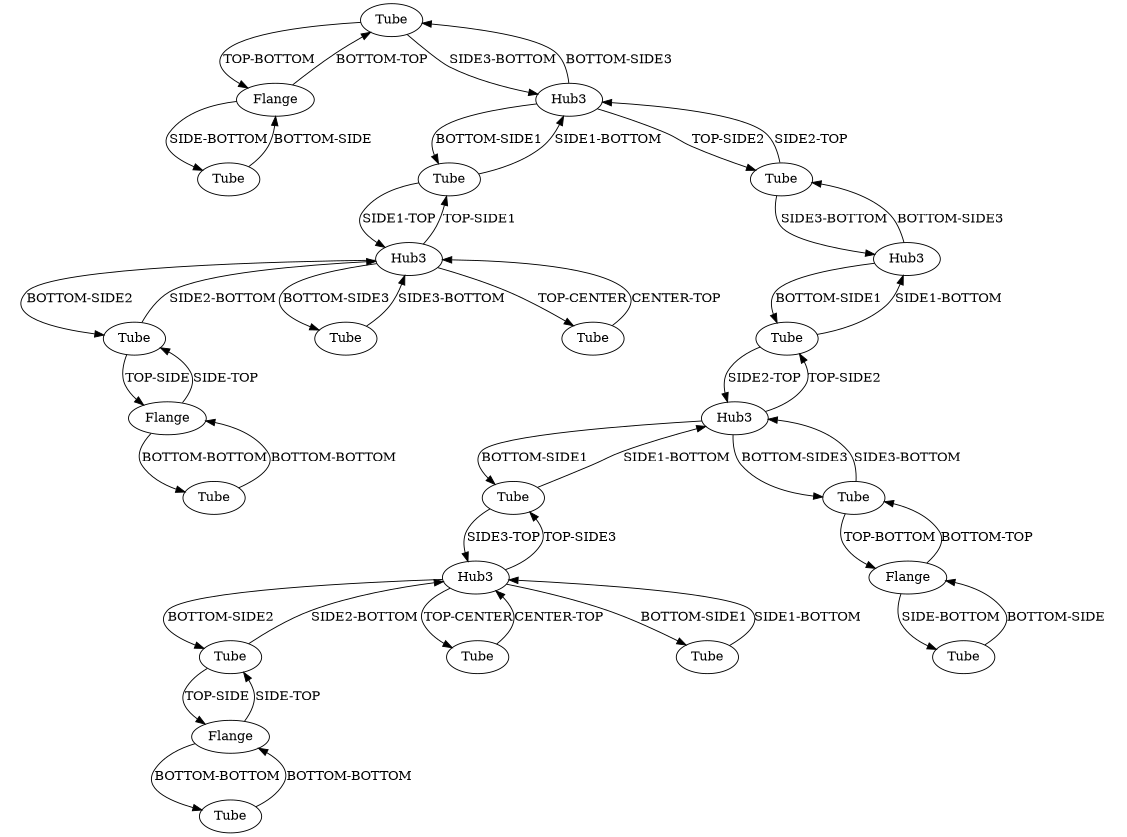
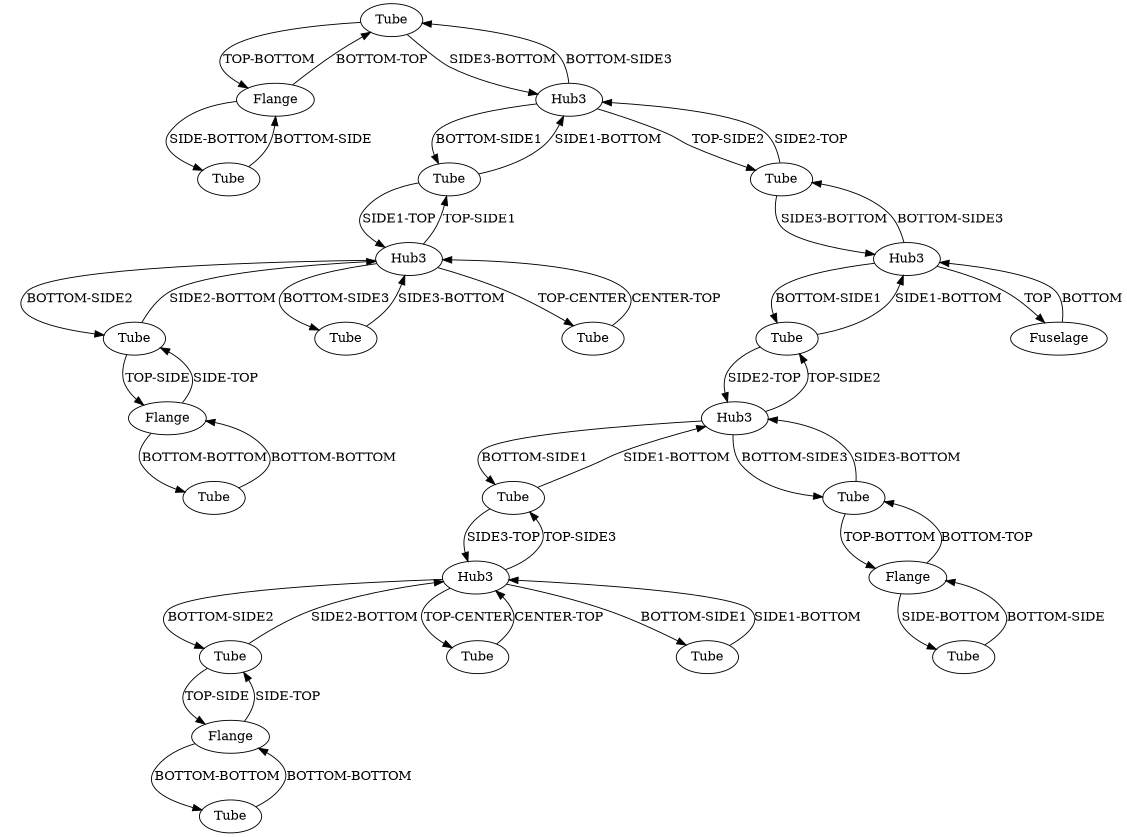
none -> (1059, 339)
